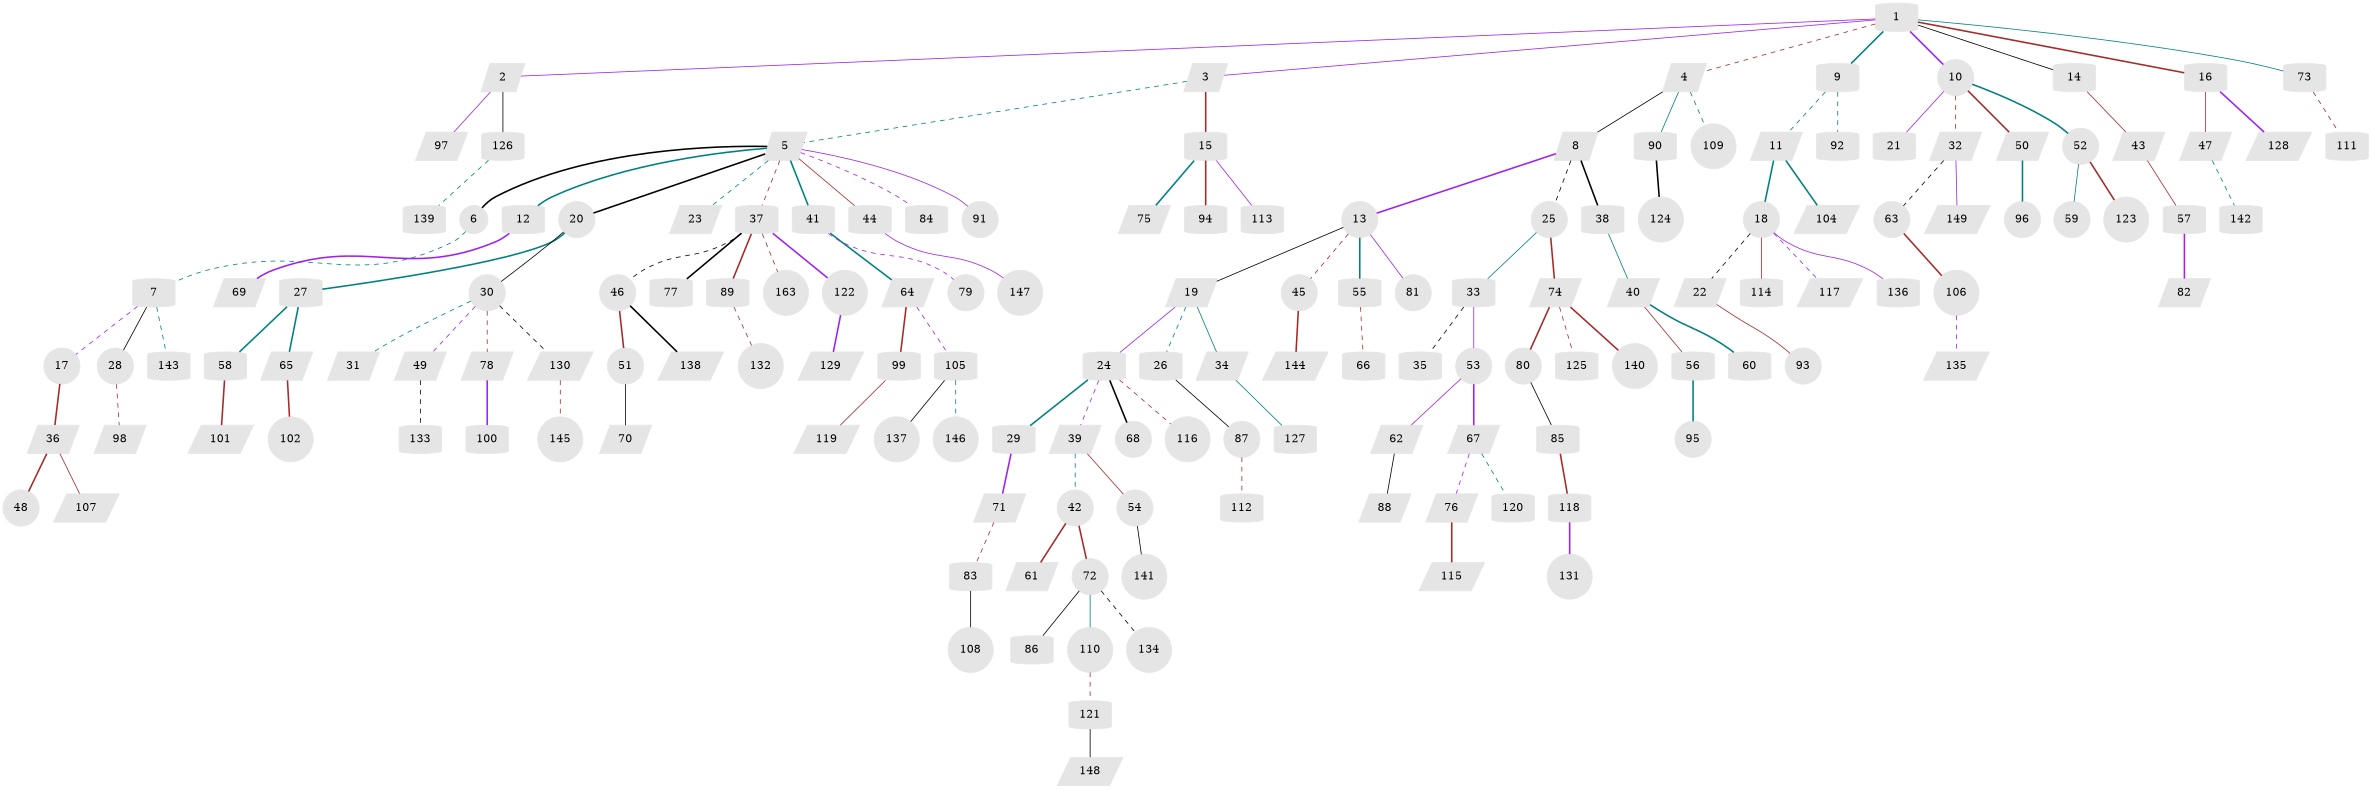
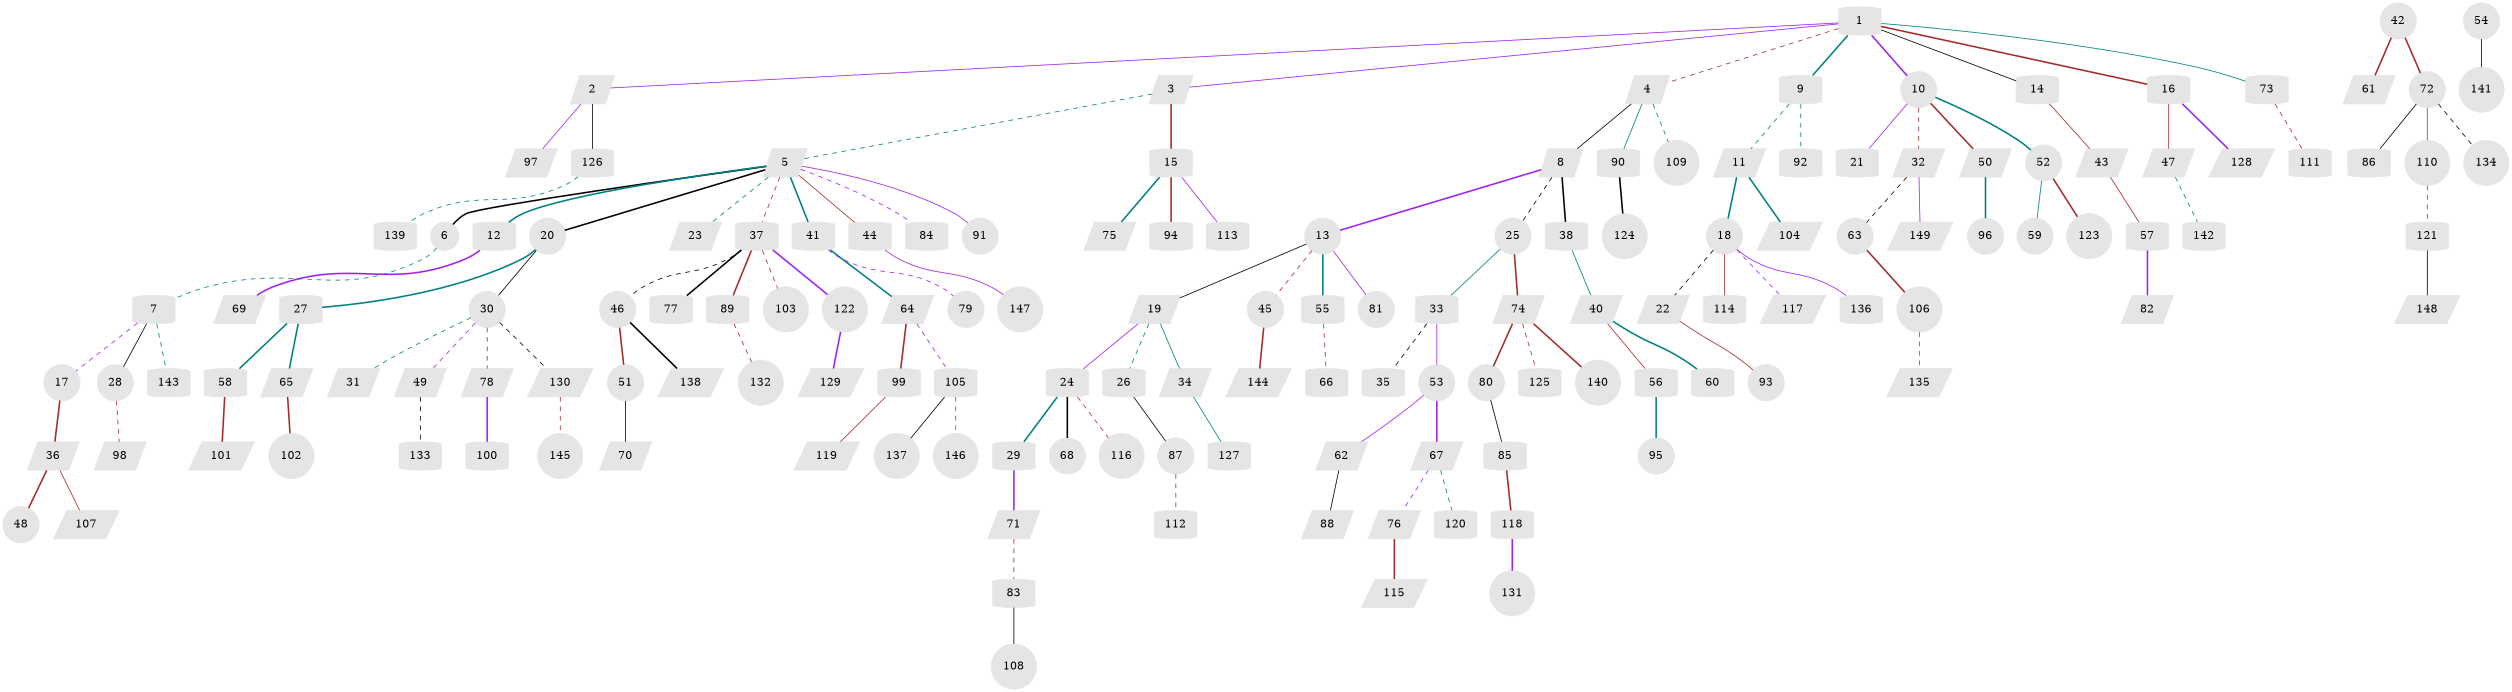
(786, 293) -> (786, 309)
(1075, 439) -> none
